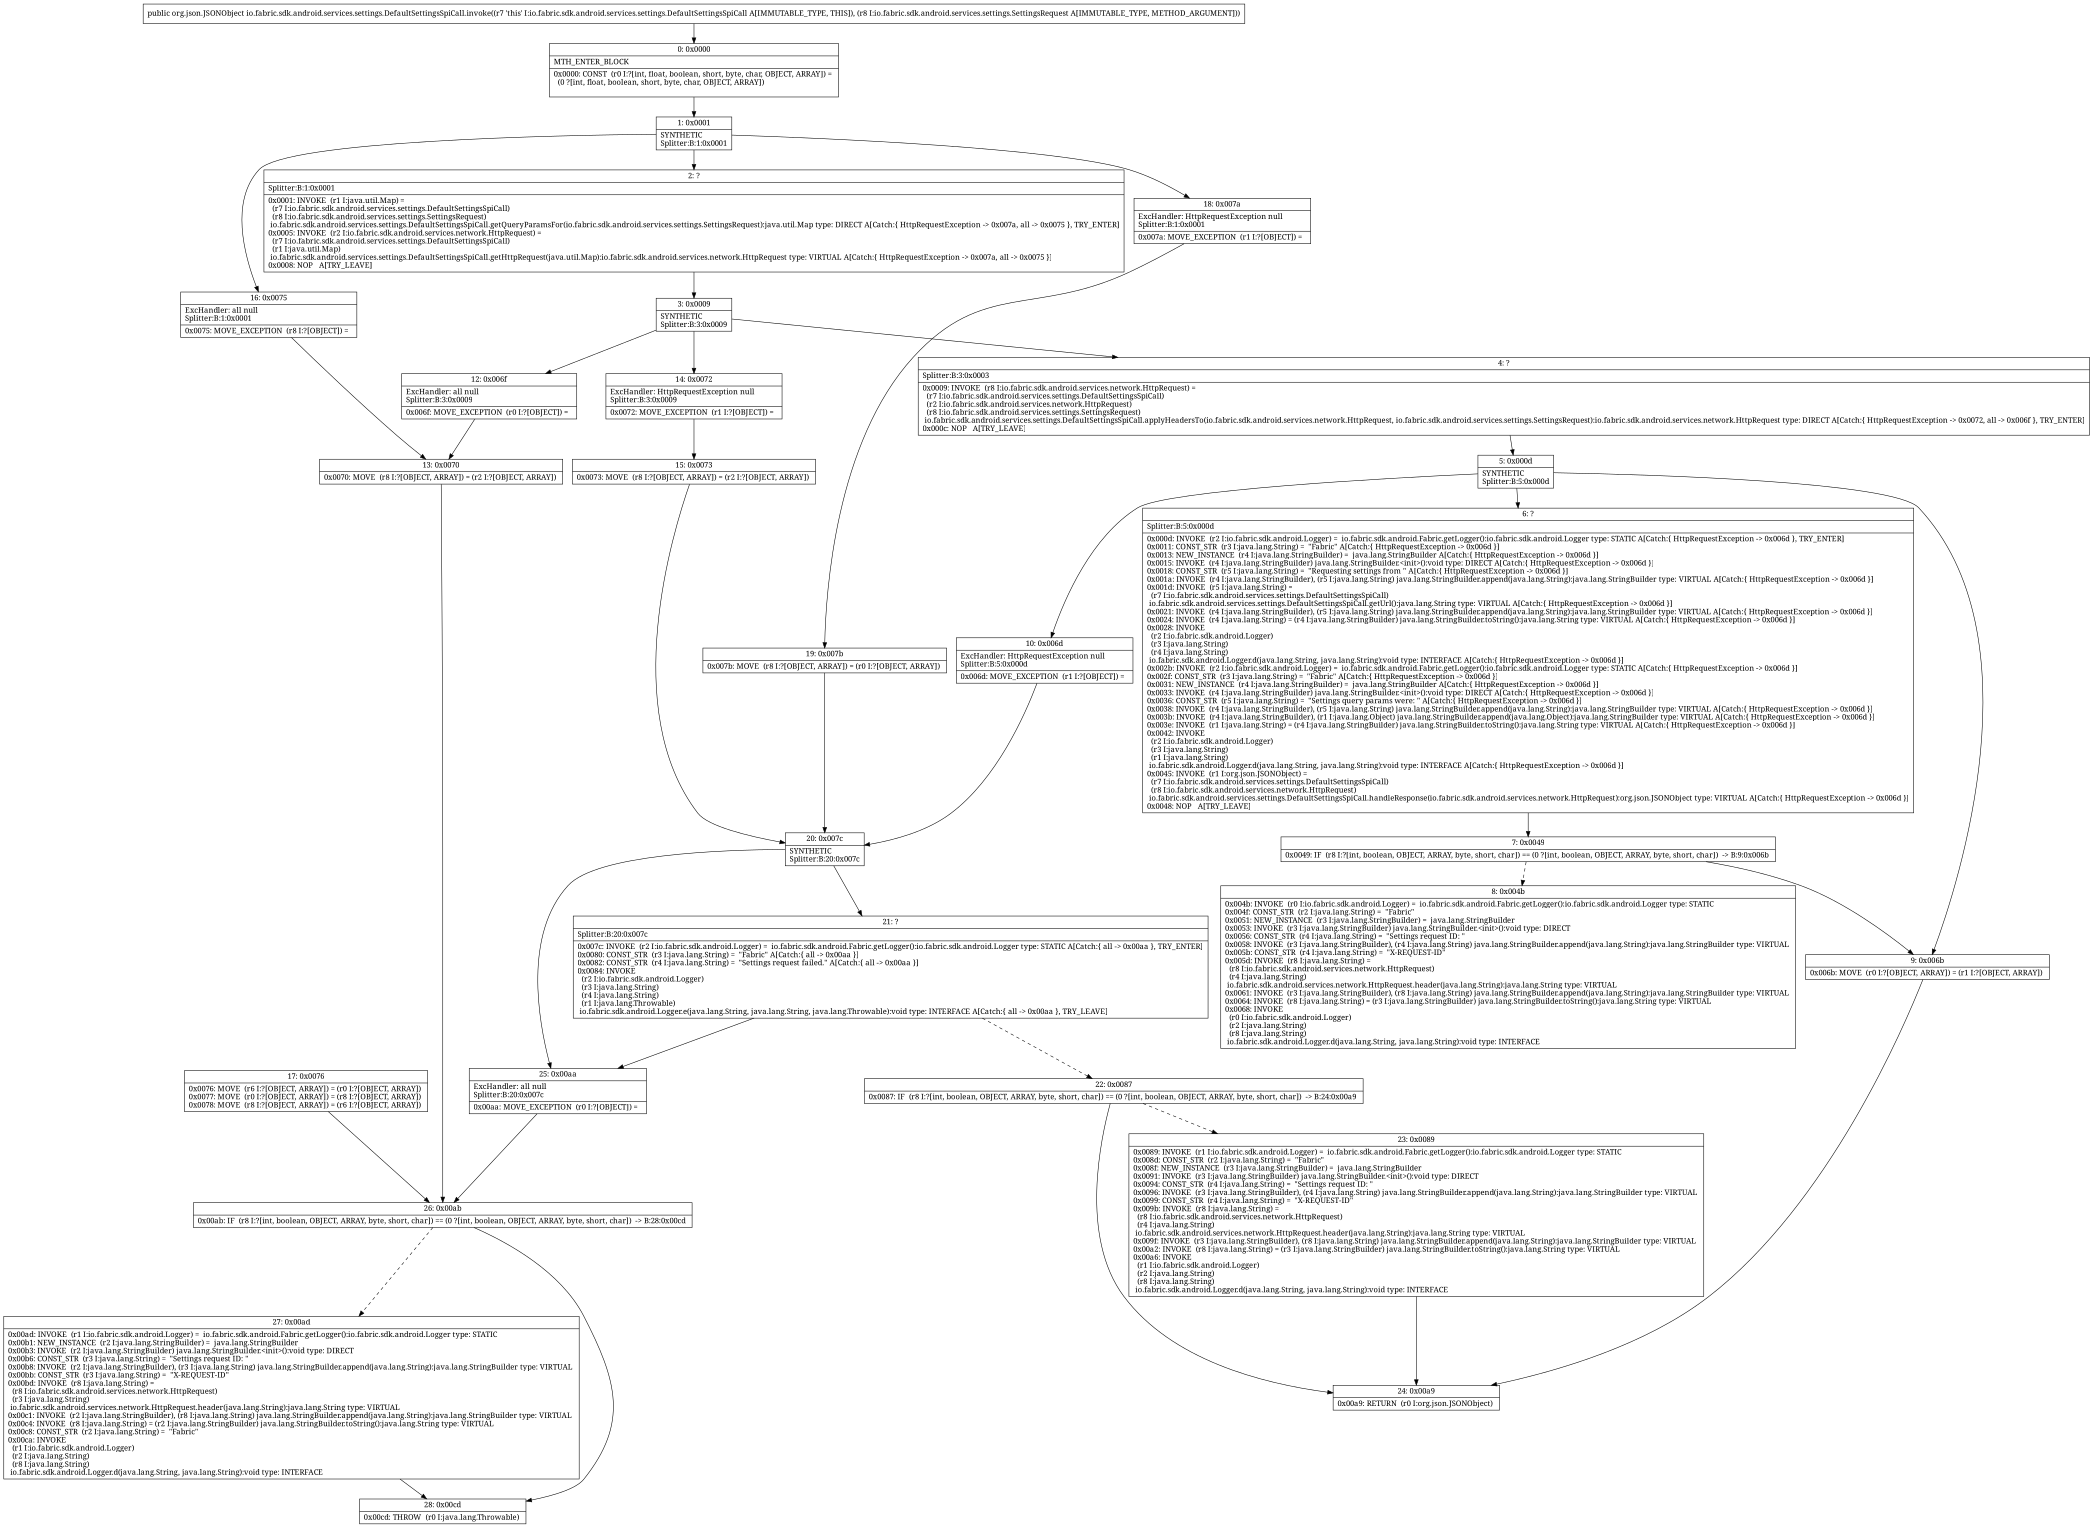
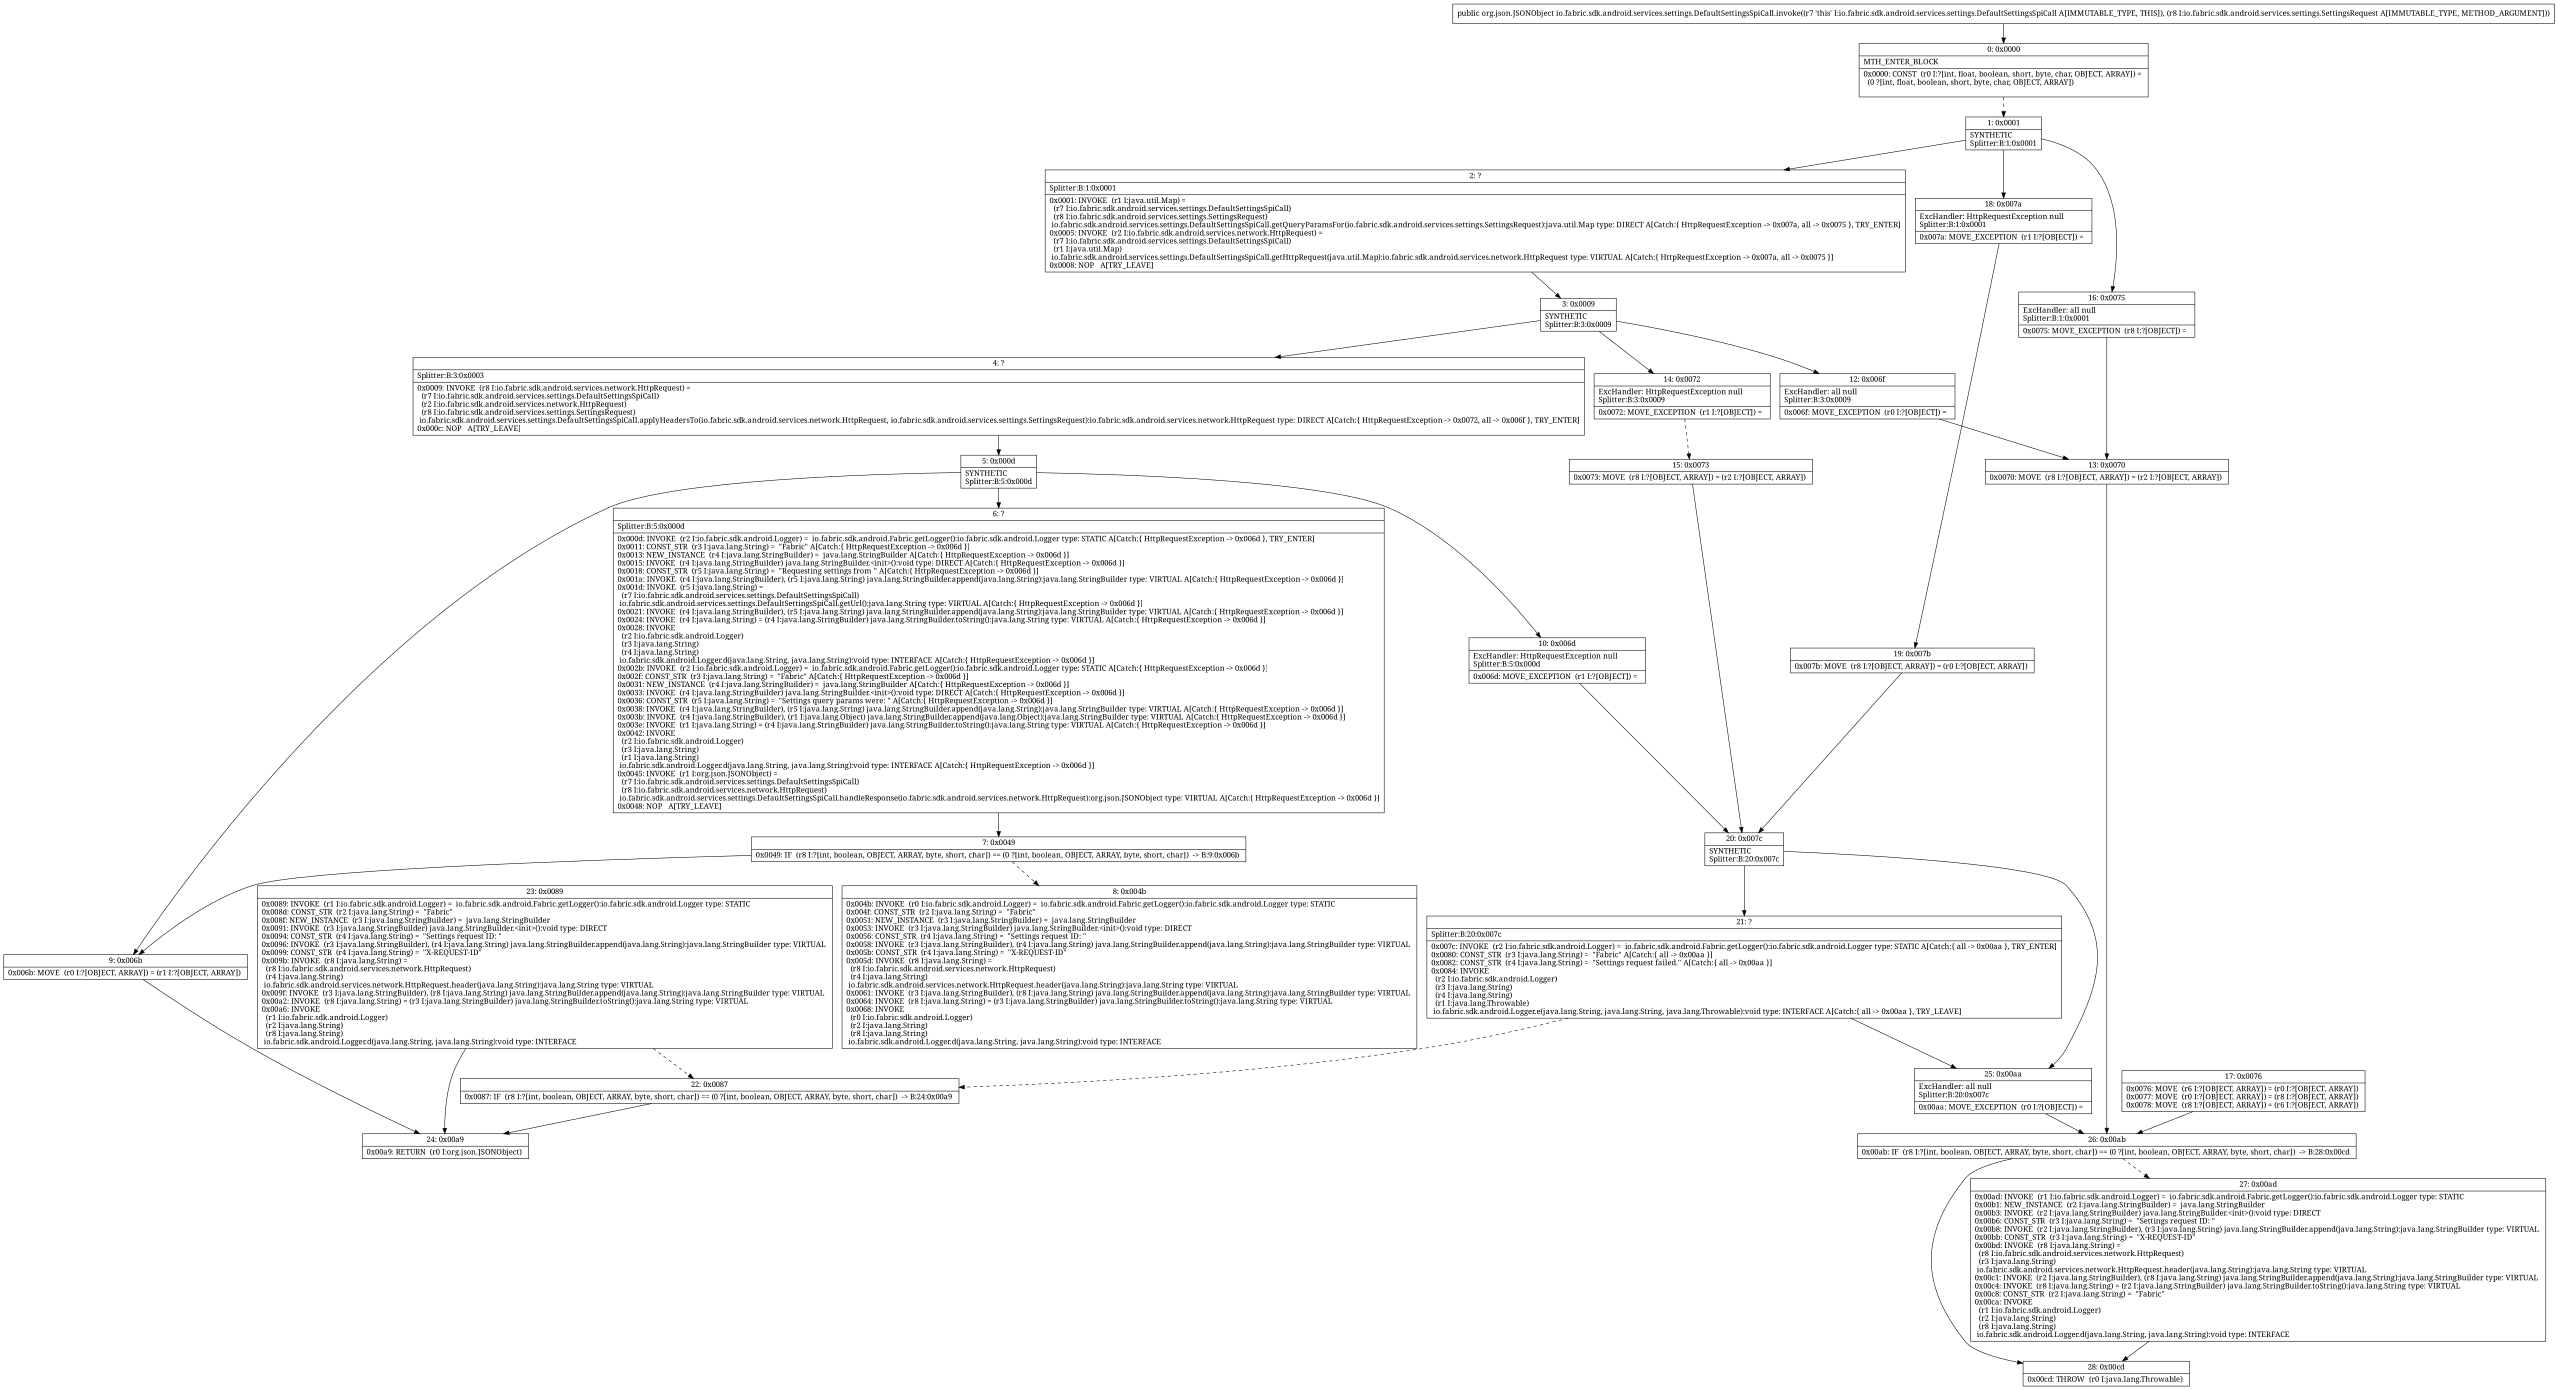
(694, 104) -> (2004, 104)
(694, 436) -> (1687, 436)
(1178, 1118) -> (671, 1062)
